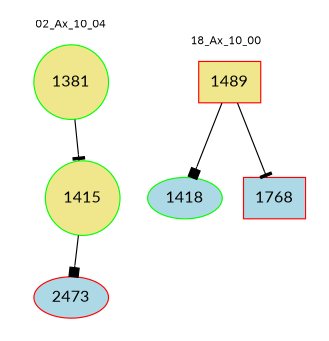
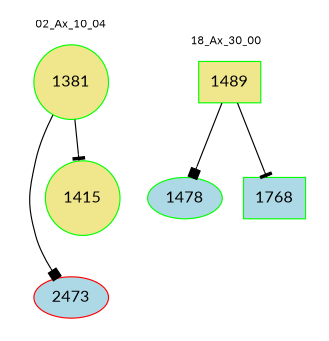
(226, 41) -> (226, 41)
(230, 82) -> (230, 82)
(185, 198) -> (185, 198)
(275, 198) -> (275, 198)
(77, 250) -> (30, 192)
